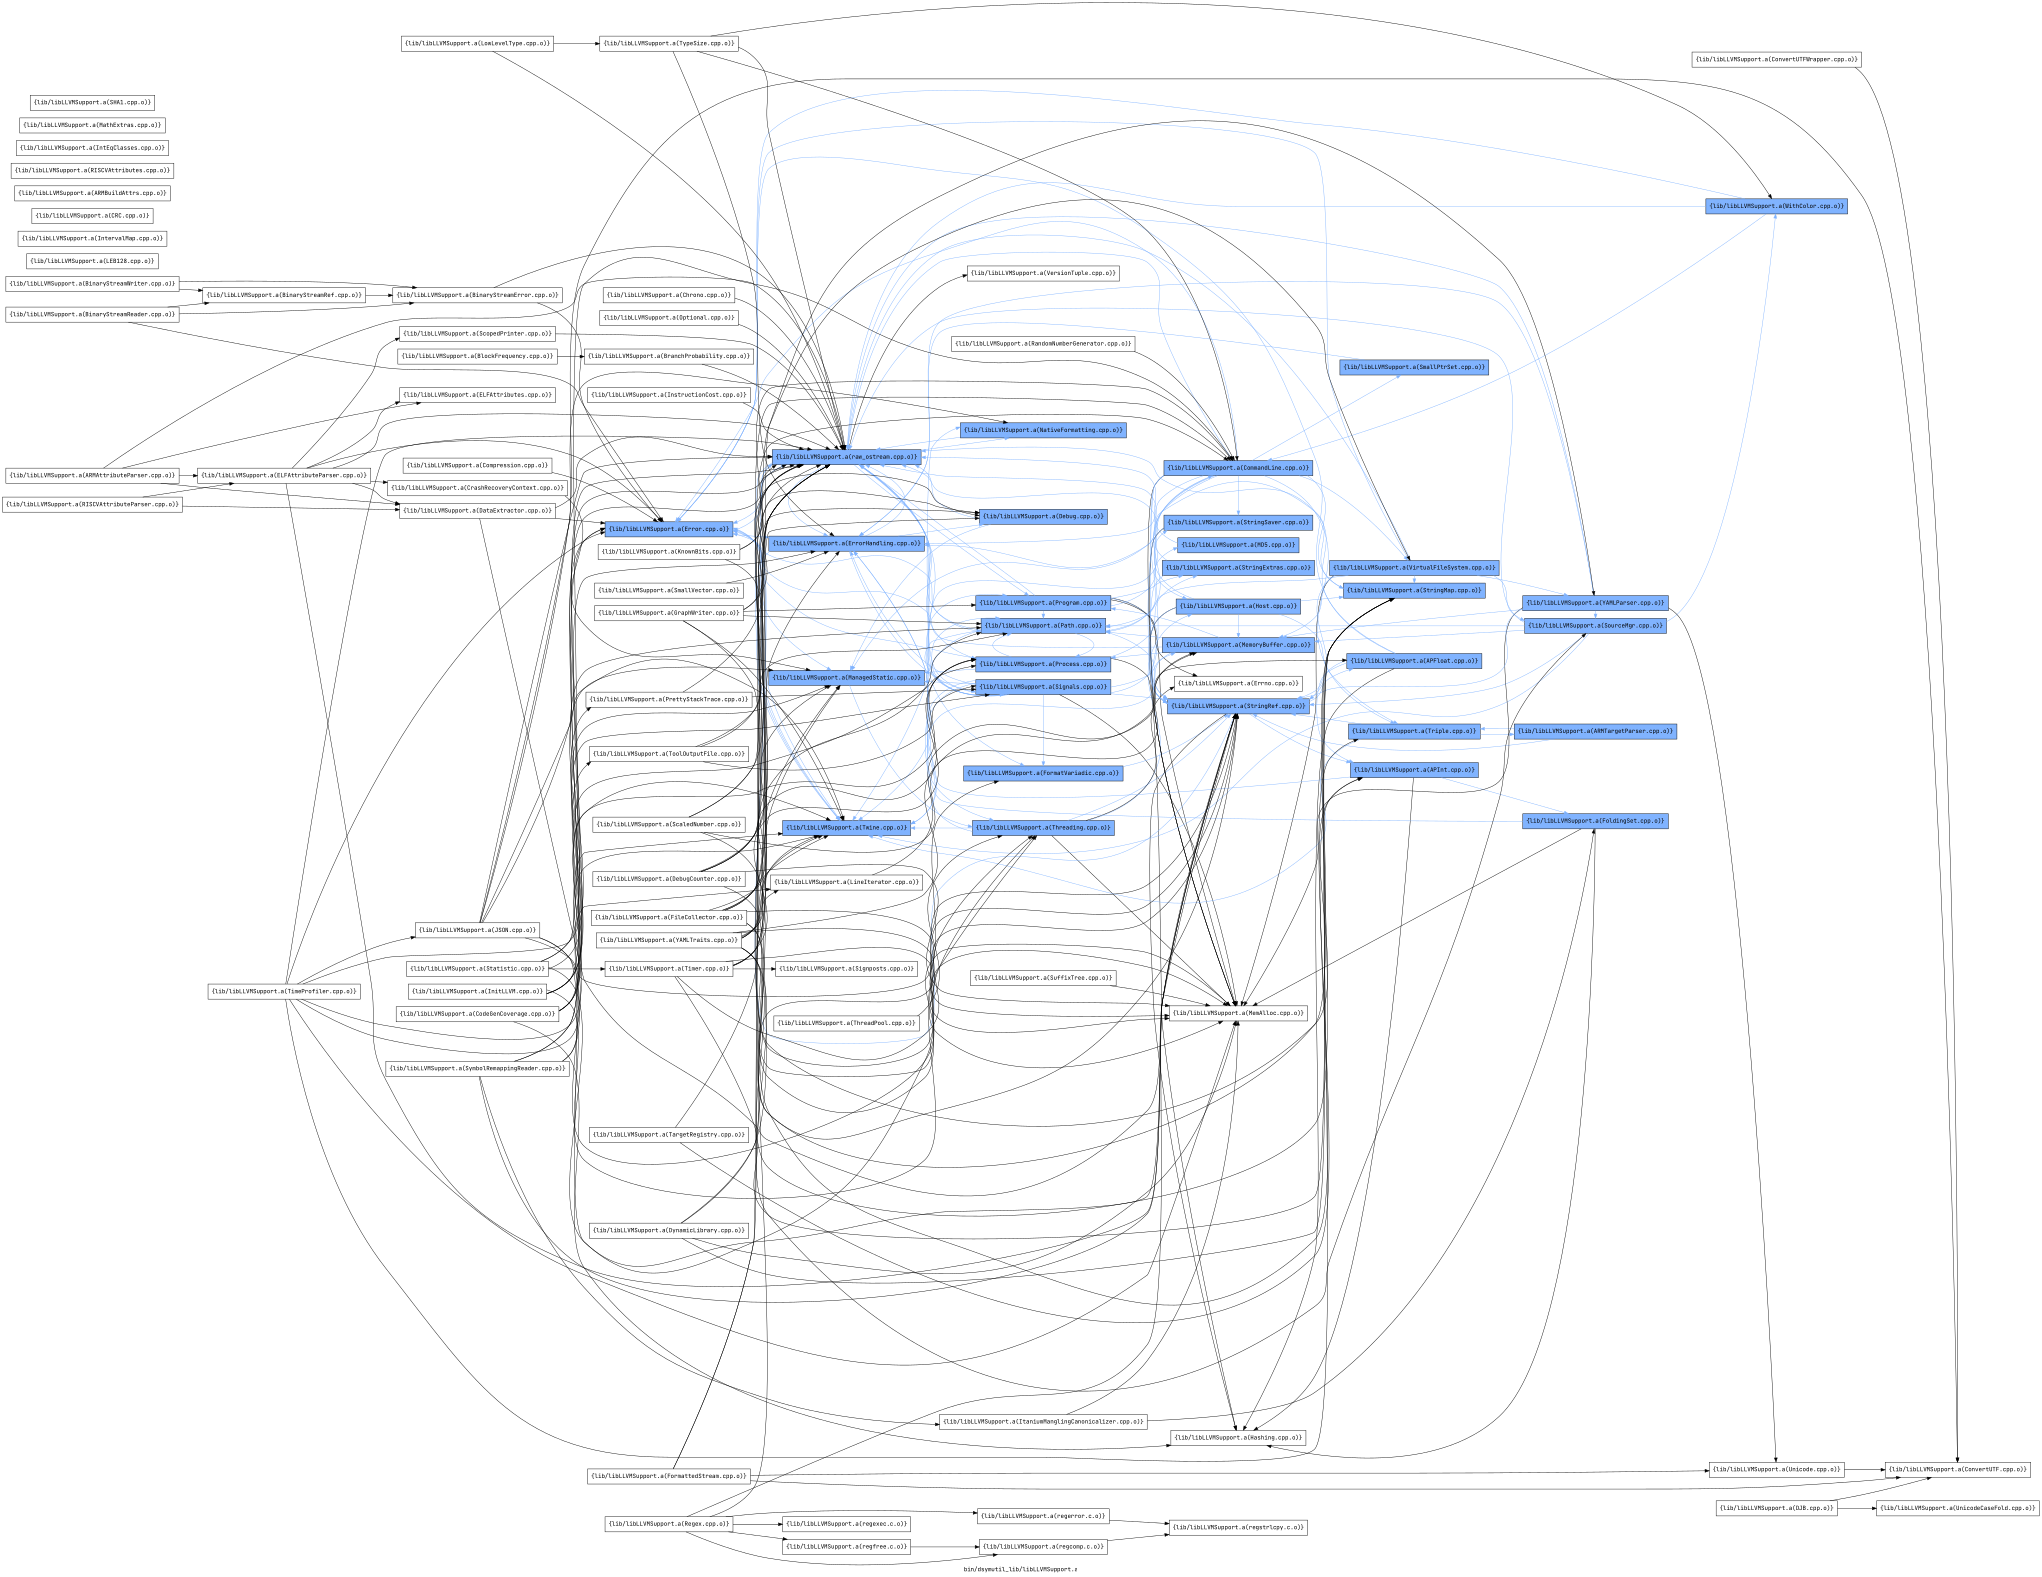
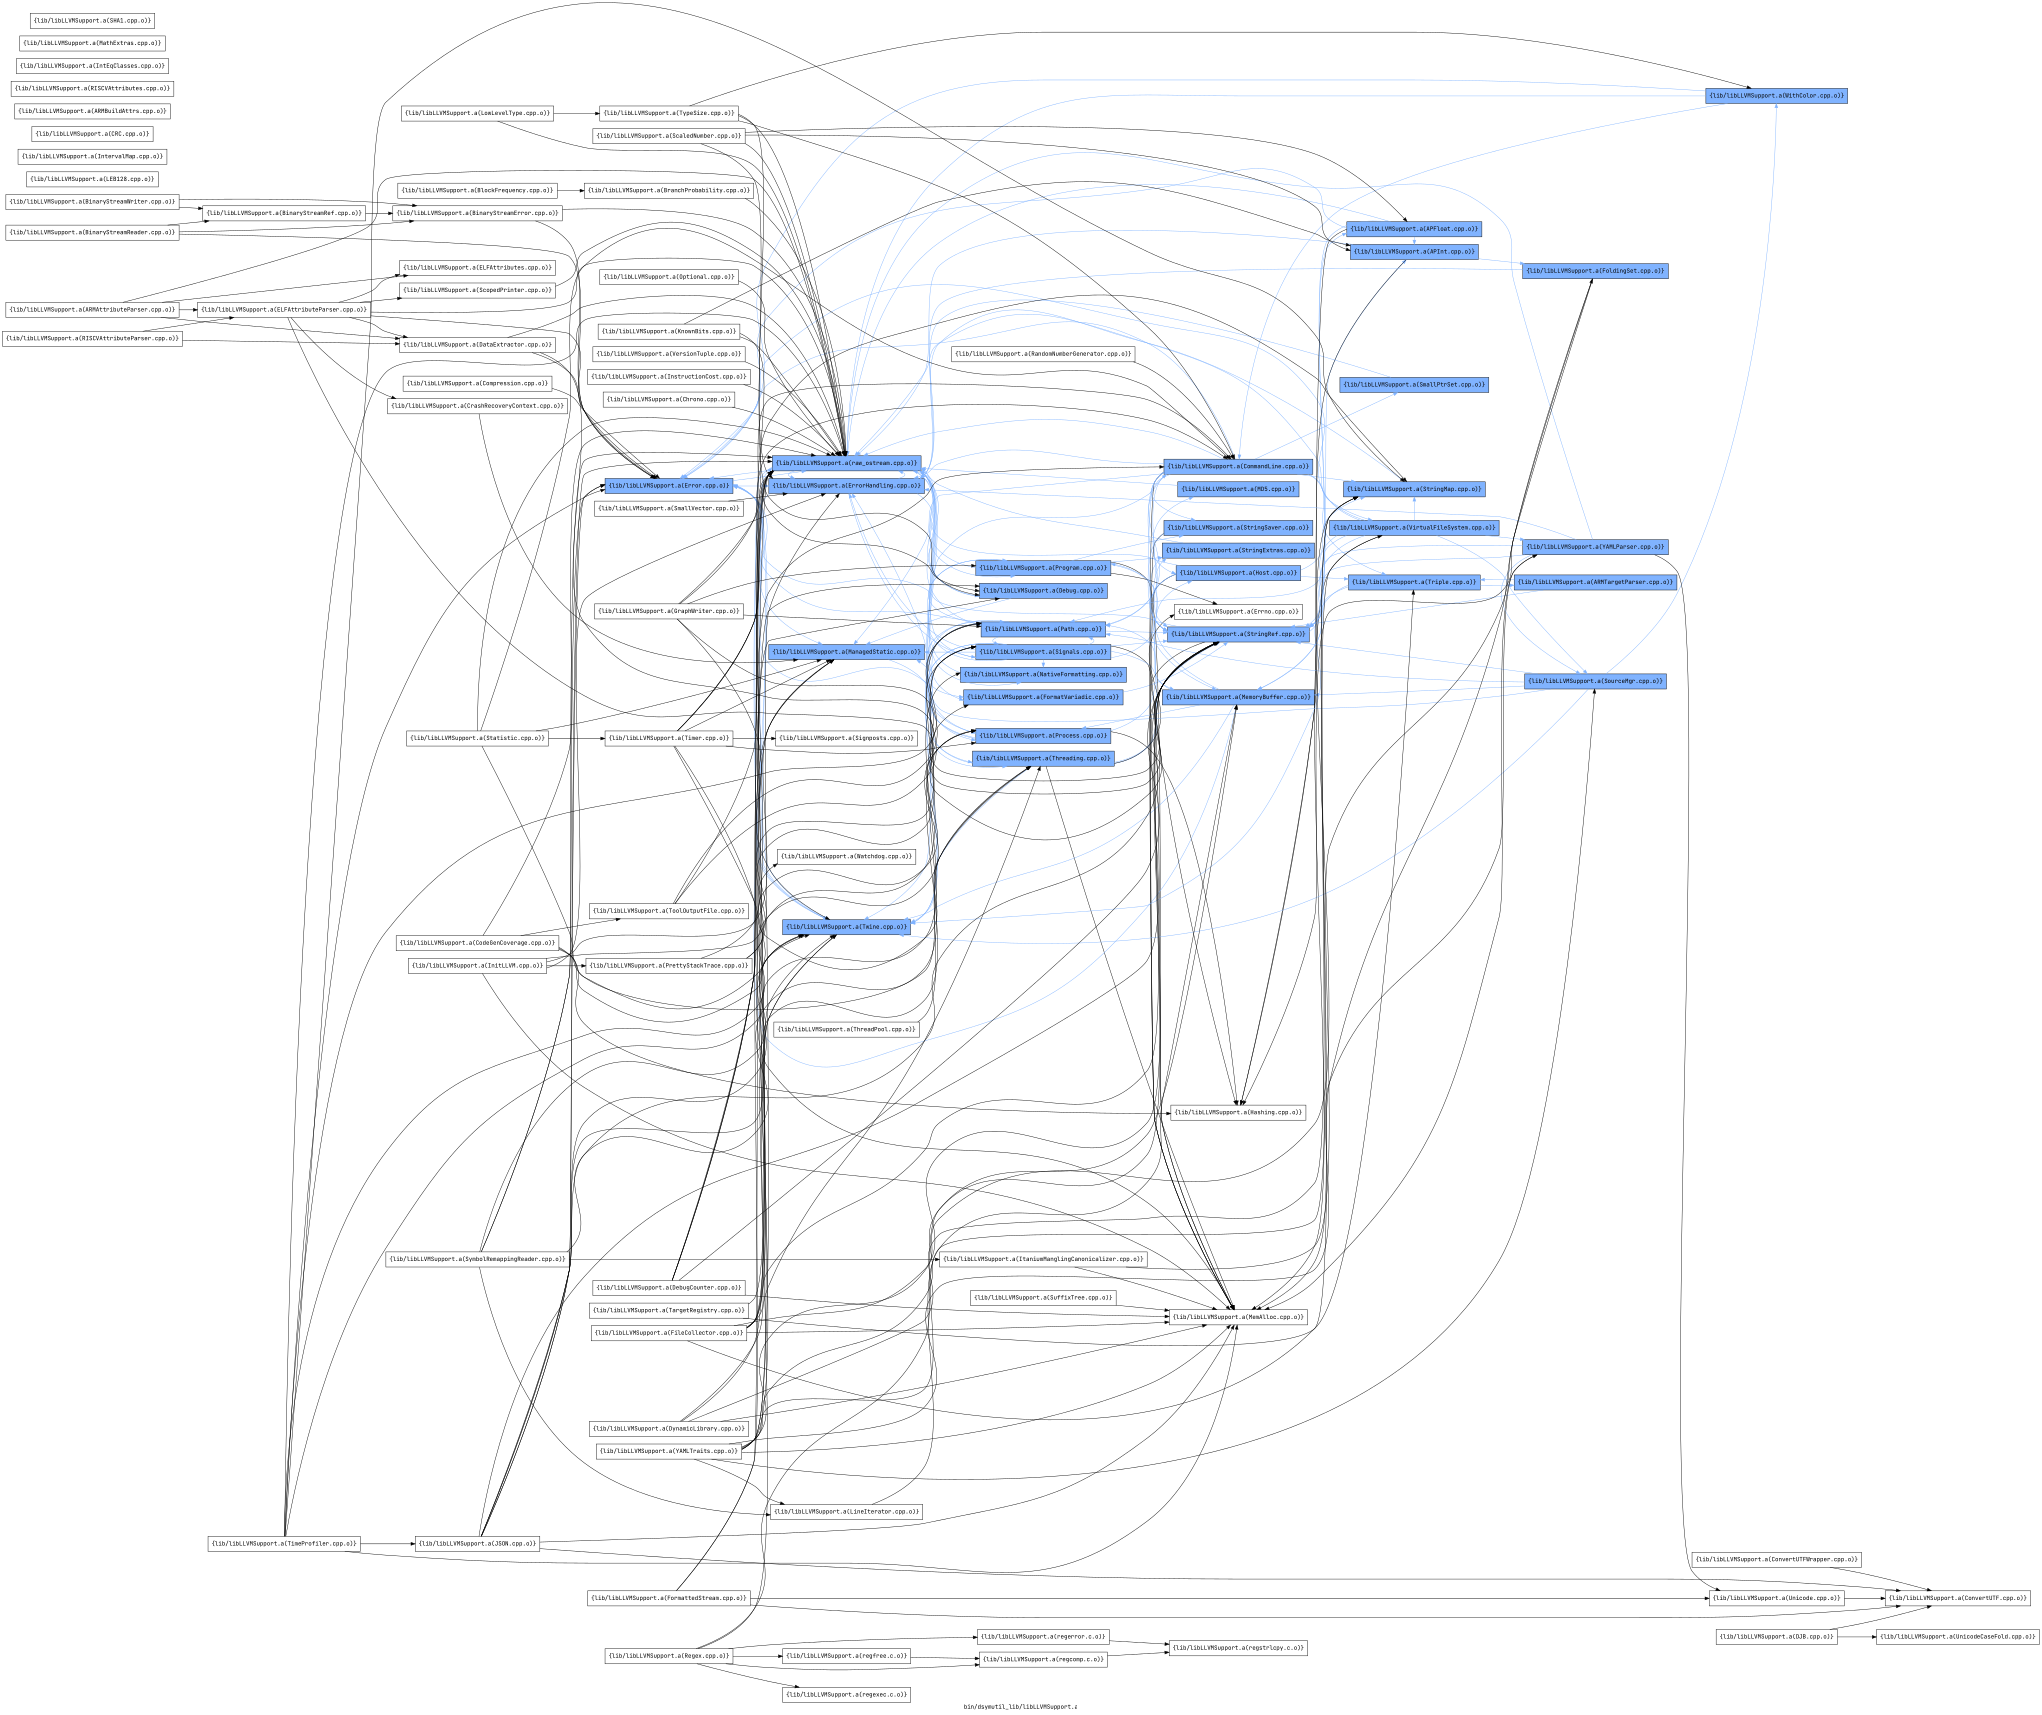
(886, 349) -> (779, 382)
none -> (847, 857)
